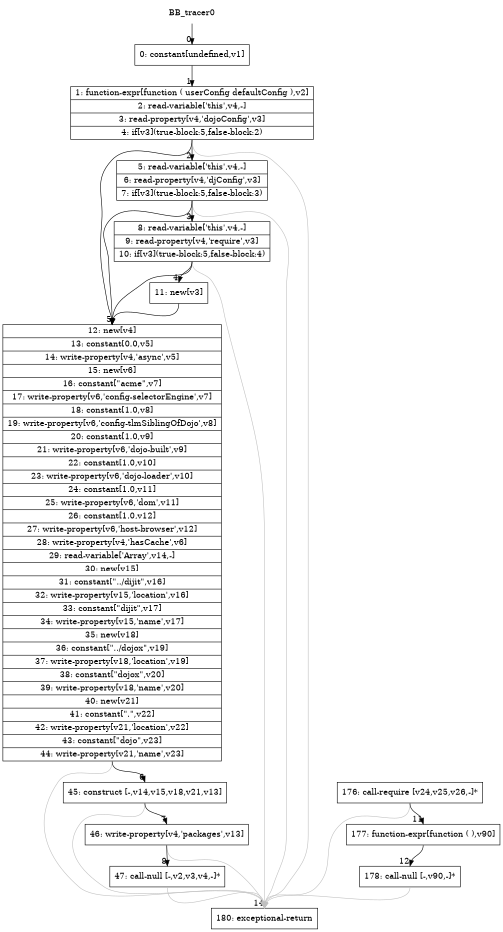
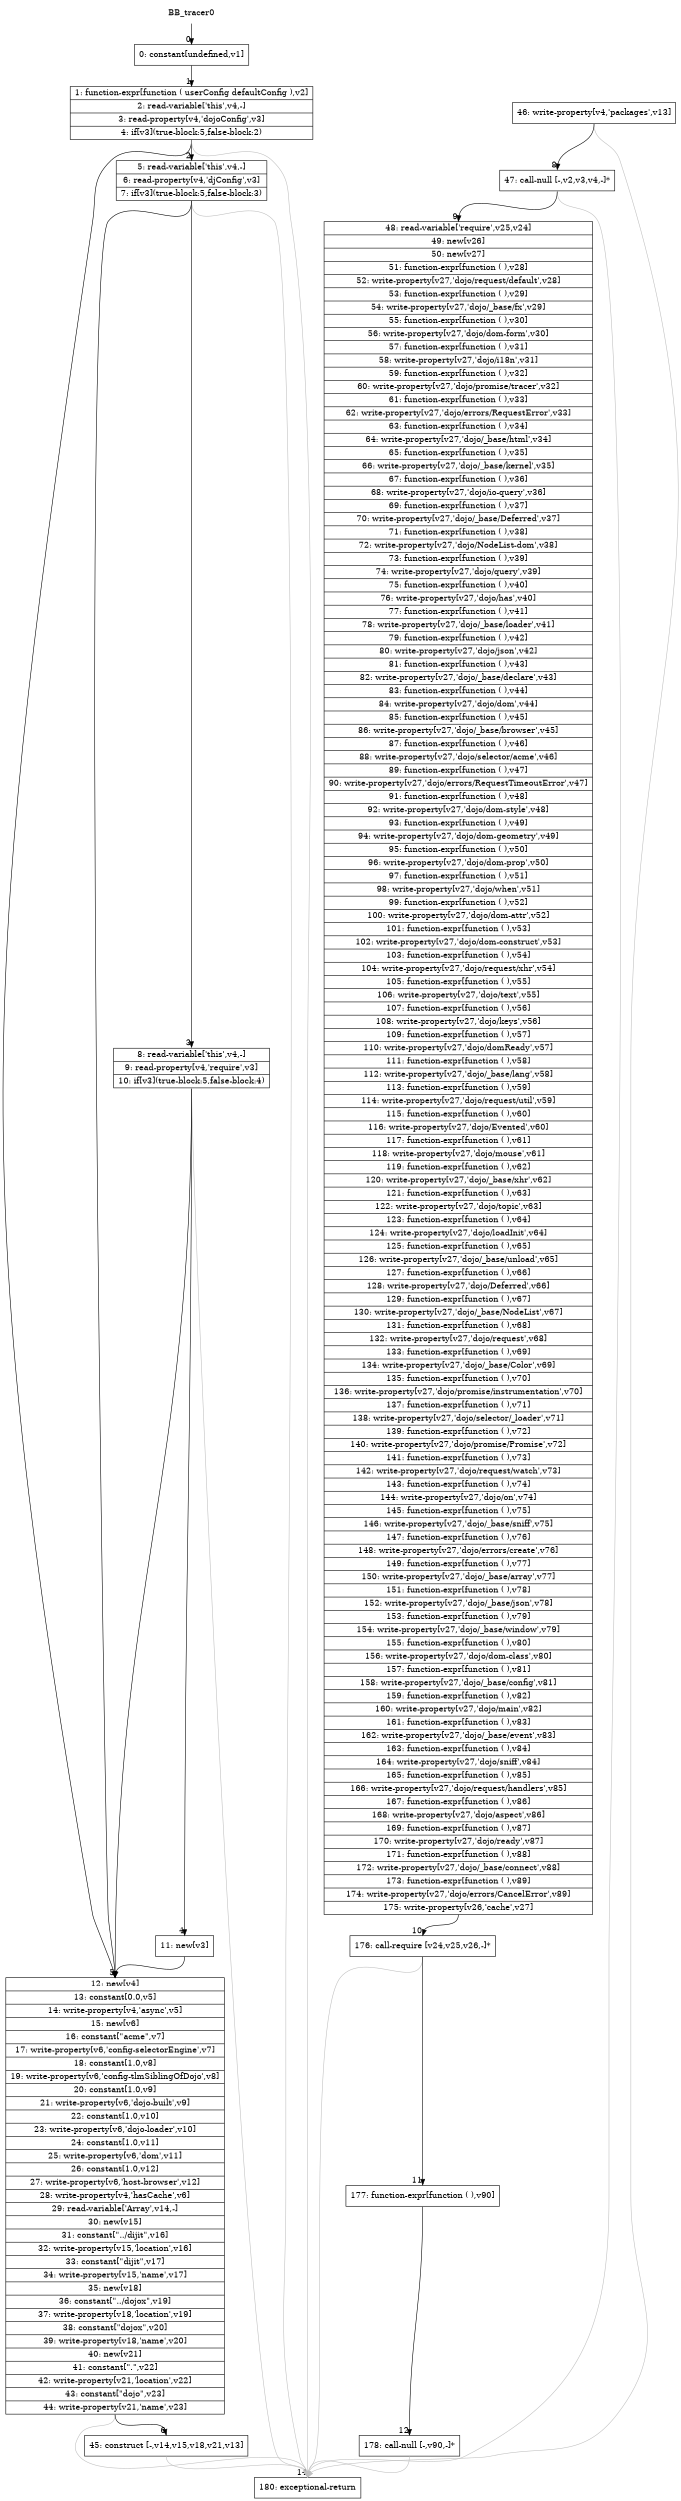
(153, 813) -> none
none -> (458, 1068)
